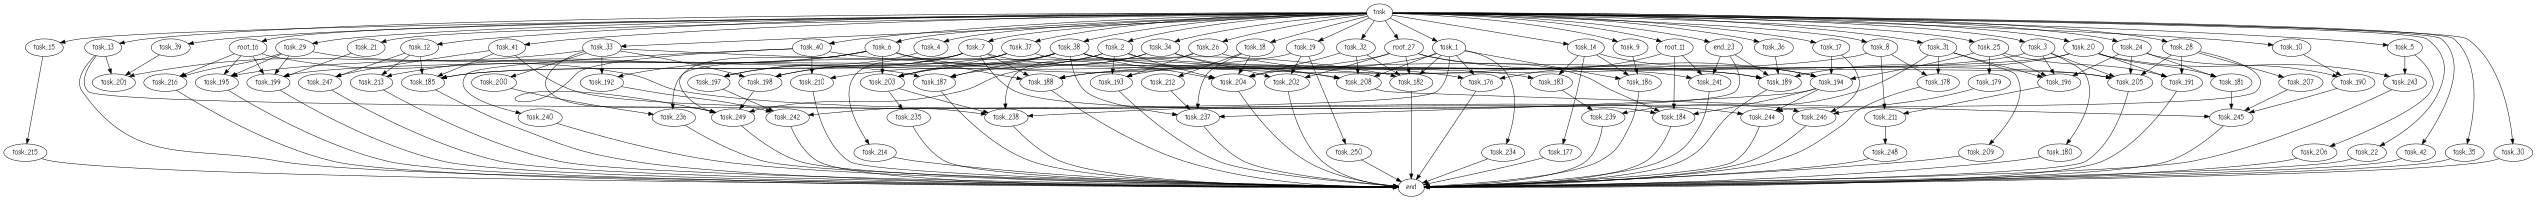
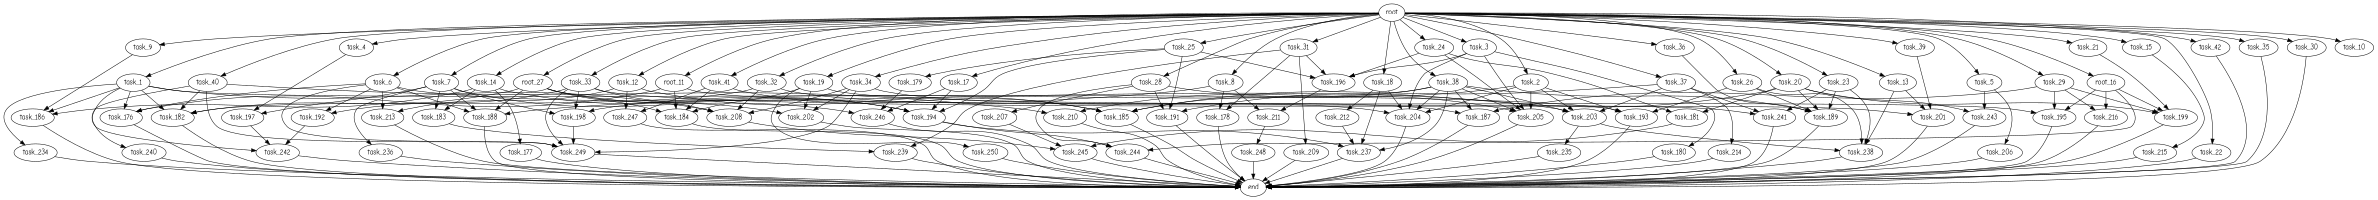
(1380, 13) -> (1392, 13)
(1724, 48) -> (1839, 83)
(494, 83) -> none
(2353, 83) -> none
(1763, 101) -> (749, 100)
(363, 169) -> (1607, 183)
